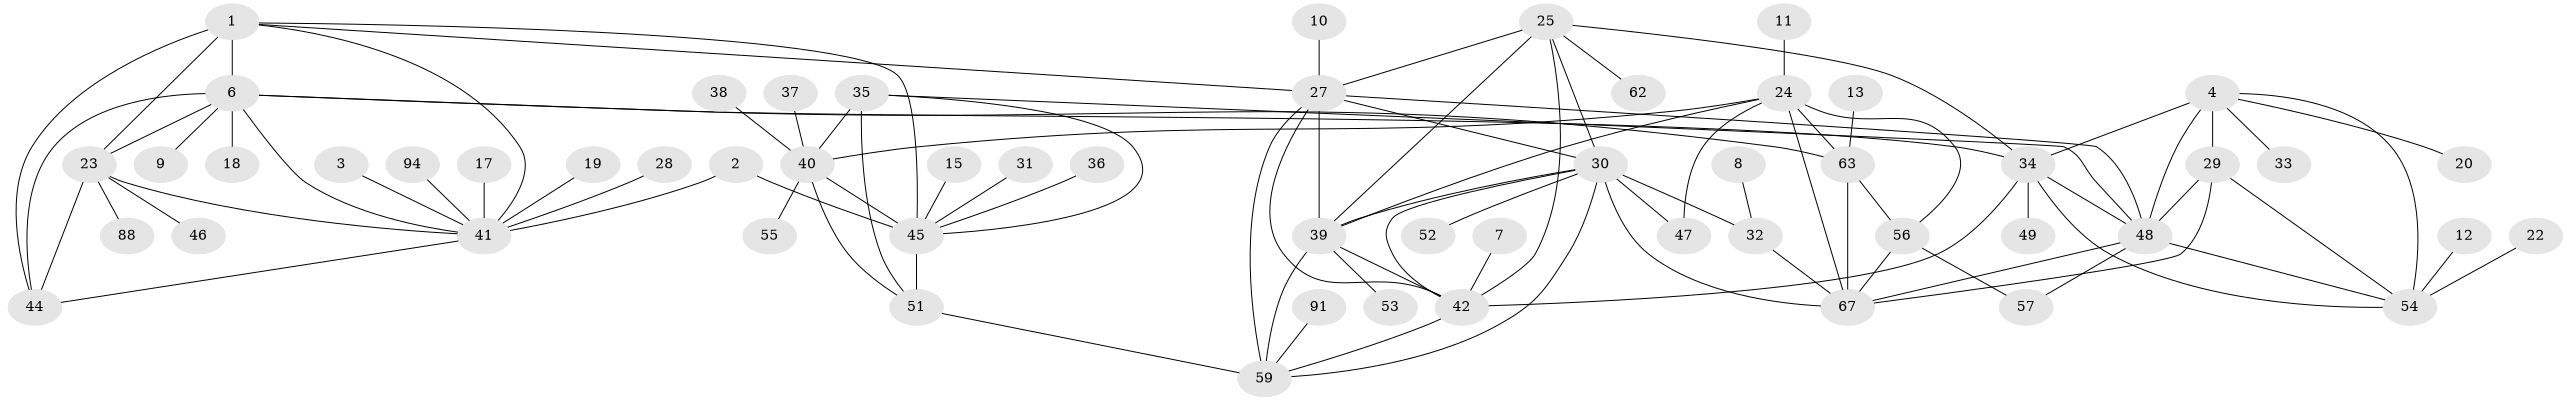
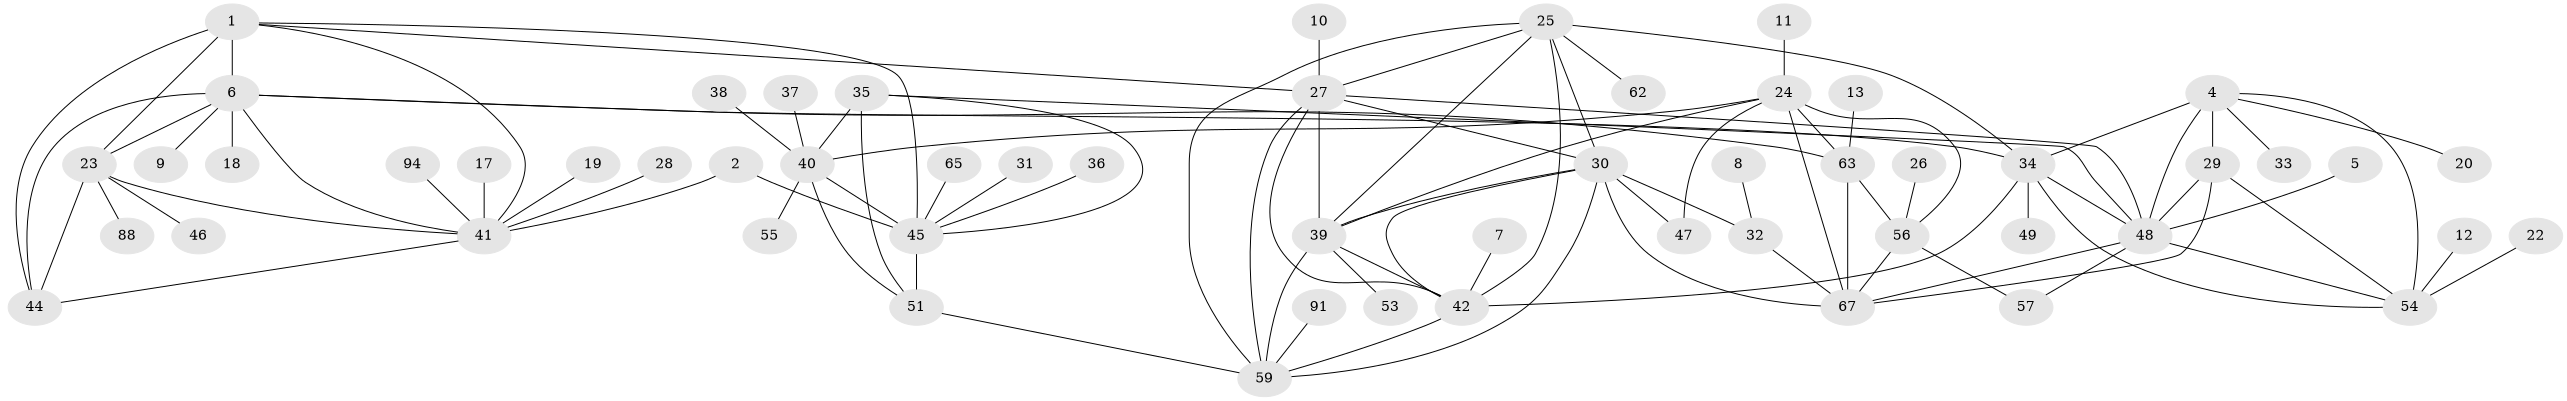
none -> (1232, 99)
(341, 165) -> none
(954, 165) -> (954, 165)
none -> (1919, 165)
none -> (2355, 165)
(1428, 236) -> none
